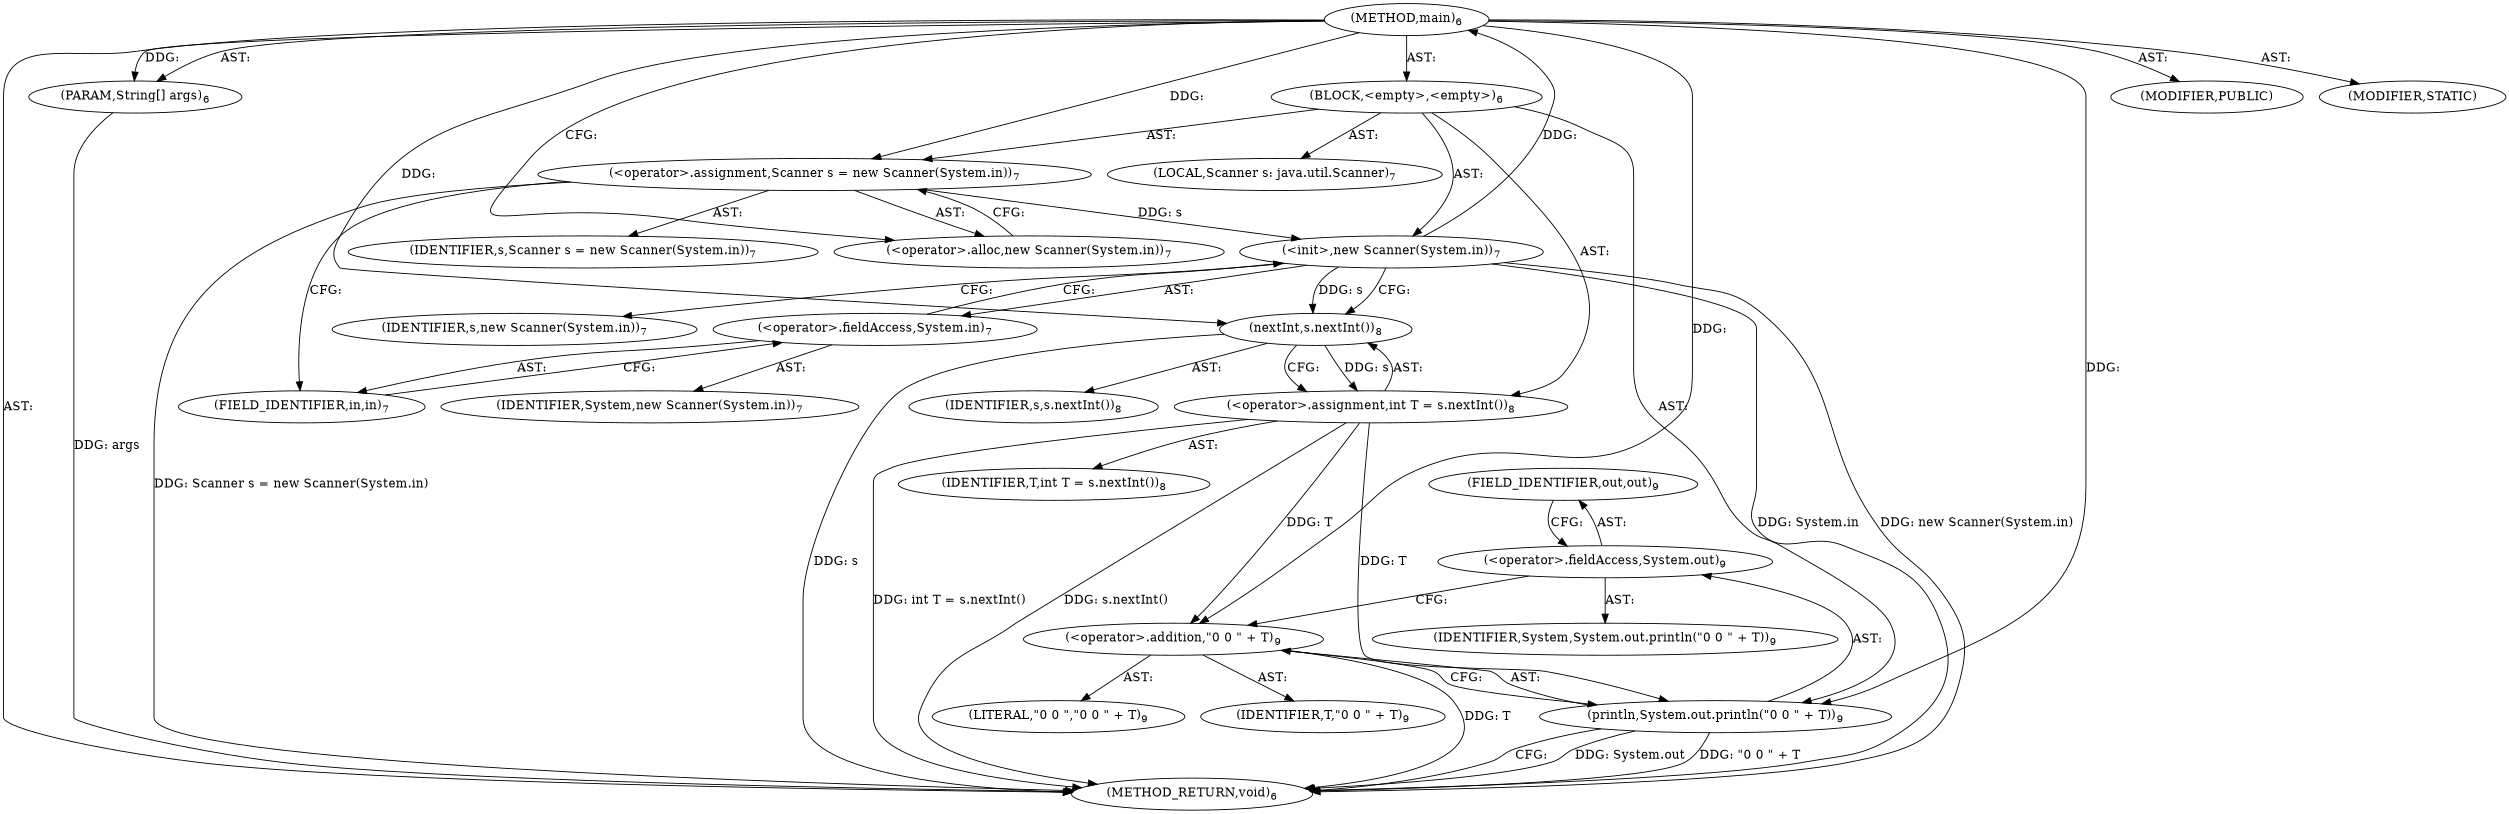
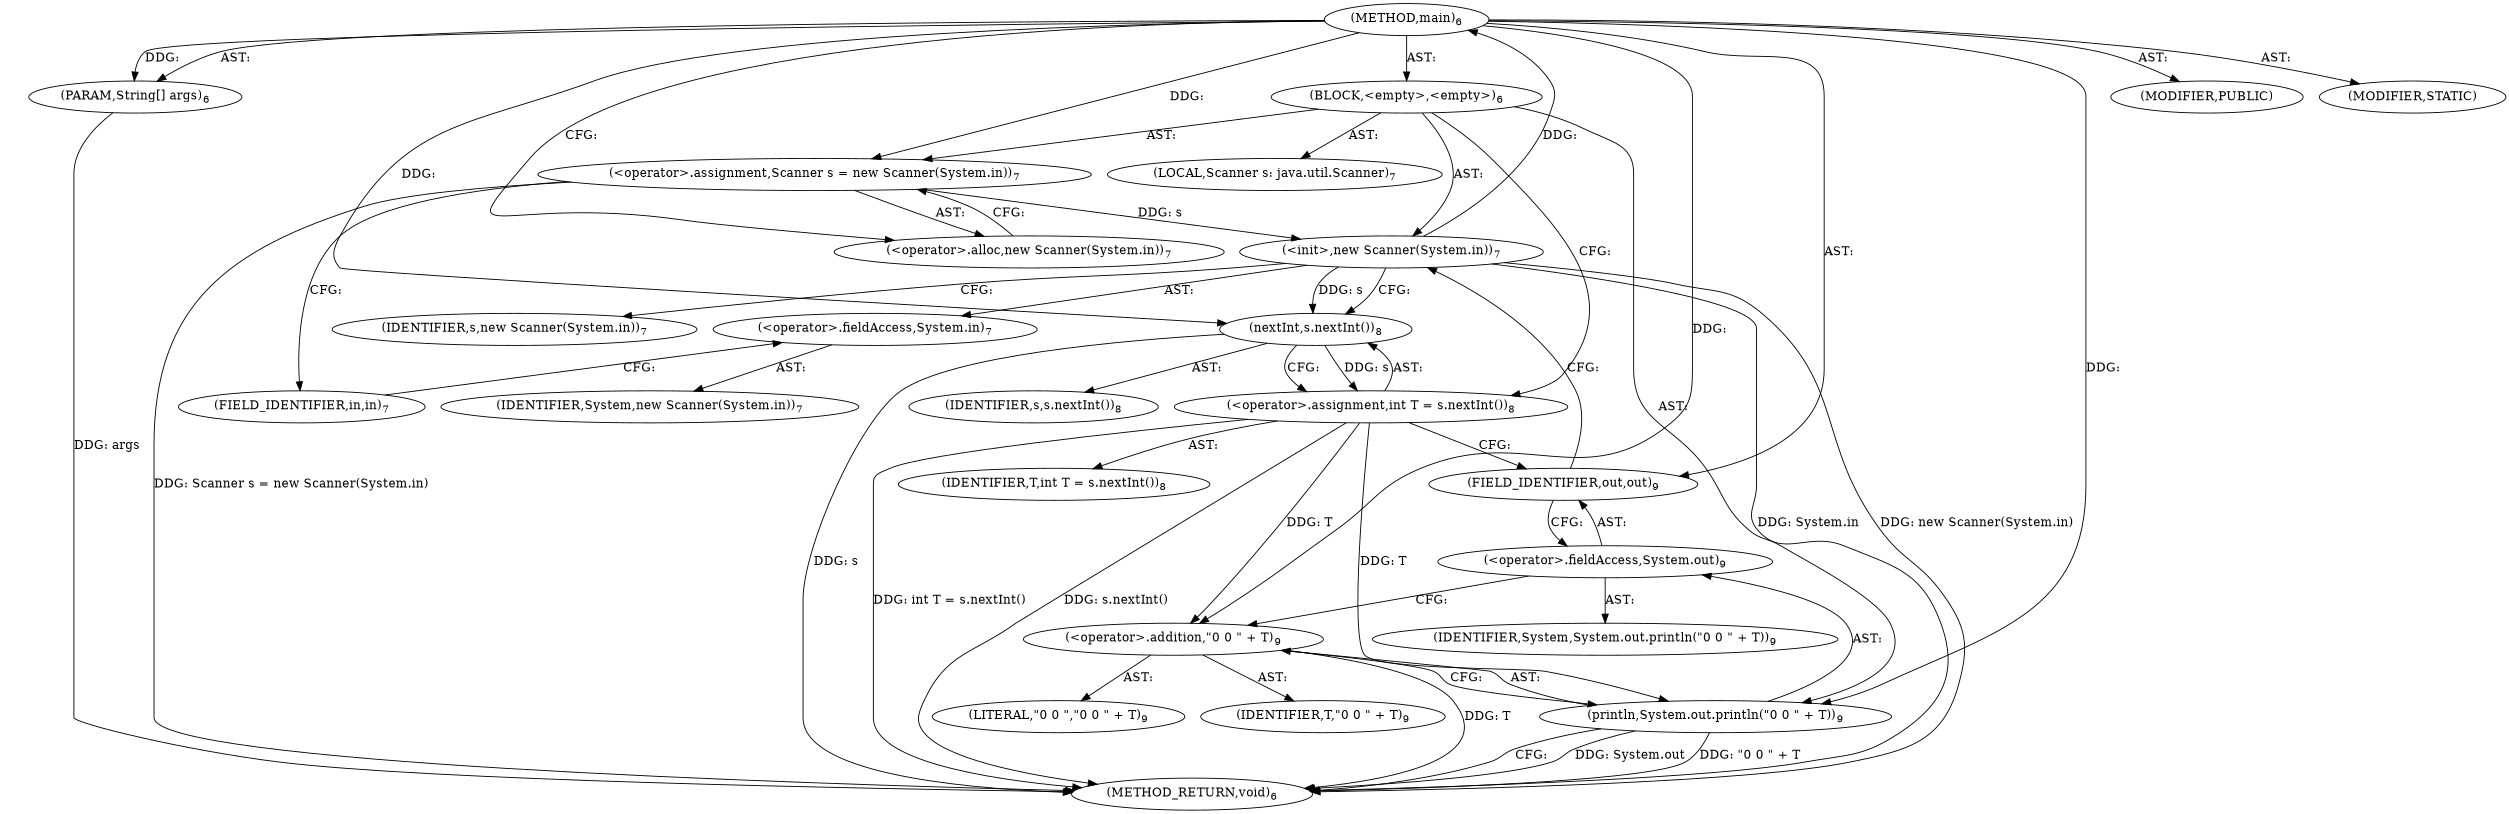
(583, 252) -> none
(1597, 252) -> (1597, 252)
(4, 267) -> (1824, 145)
(1073, 283) -> (1545, 347)
(562, 356) -> none
none -> (1463, 444)
